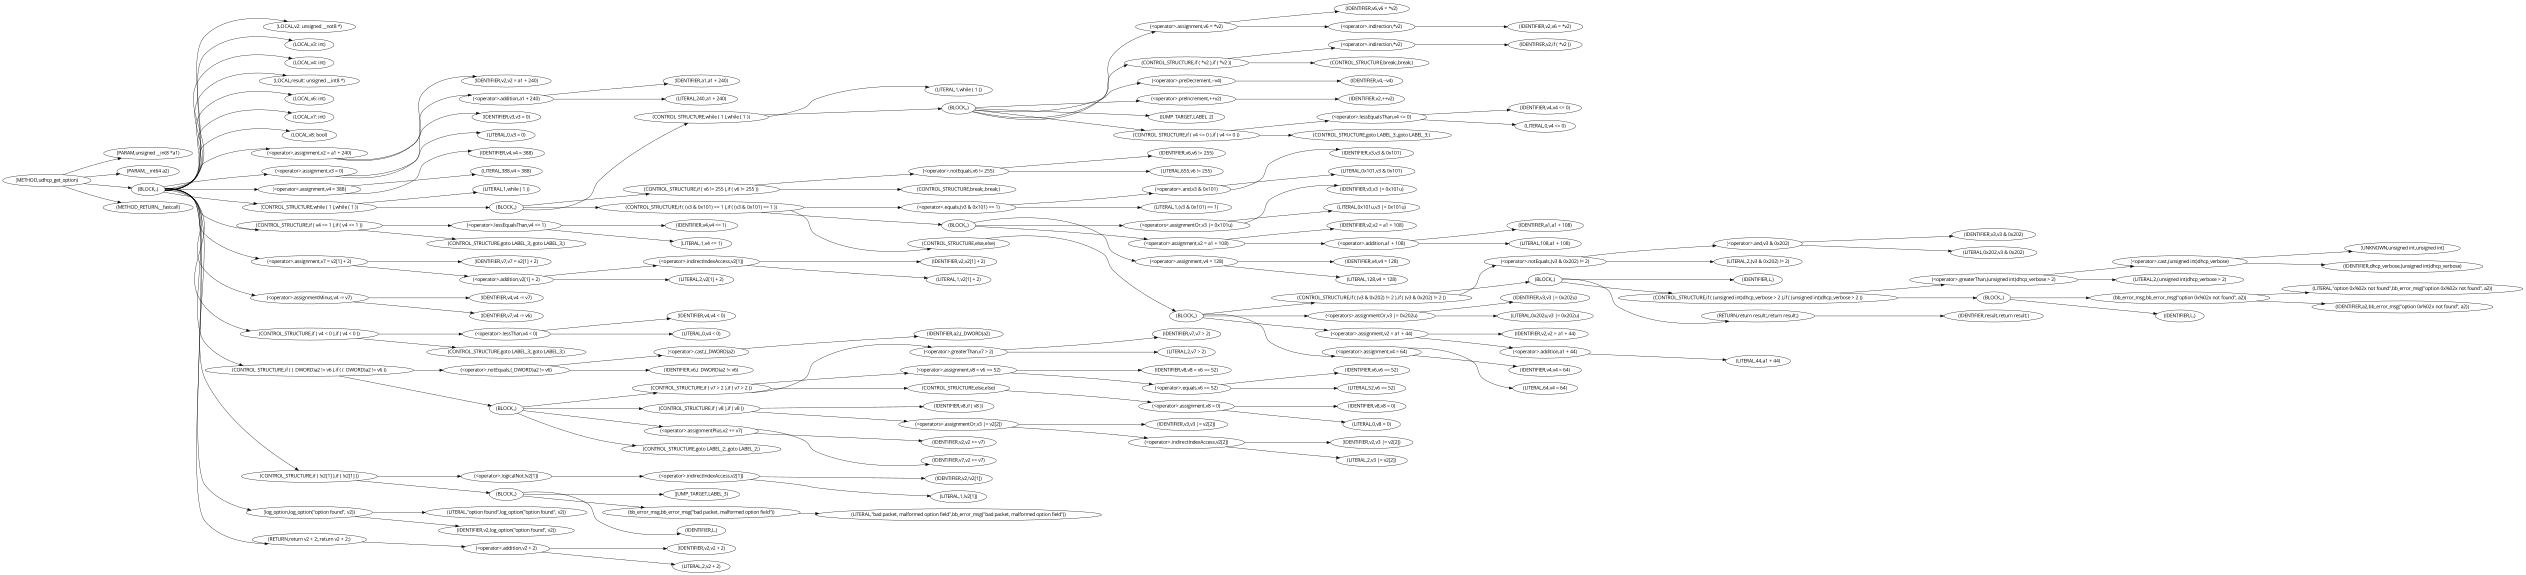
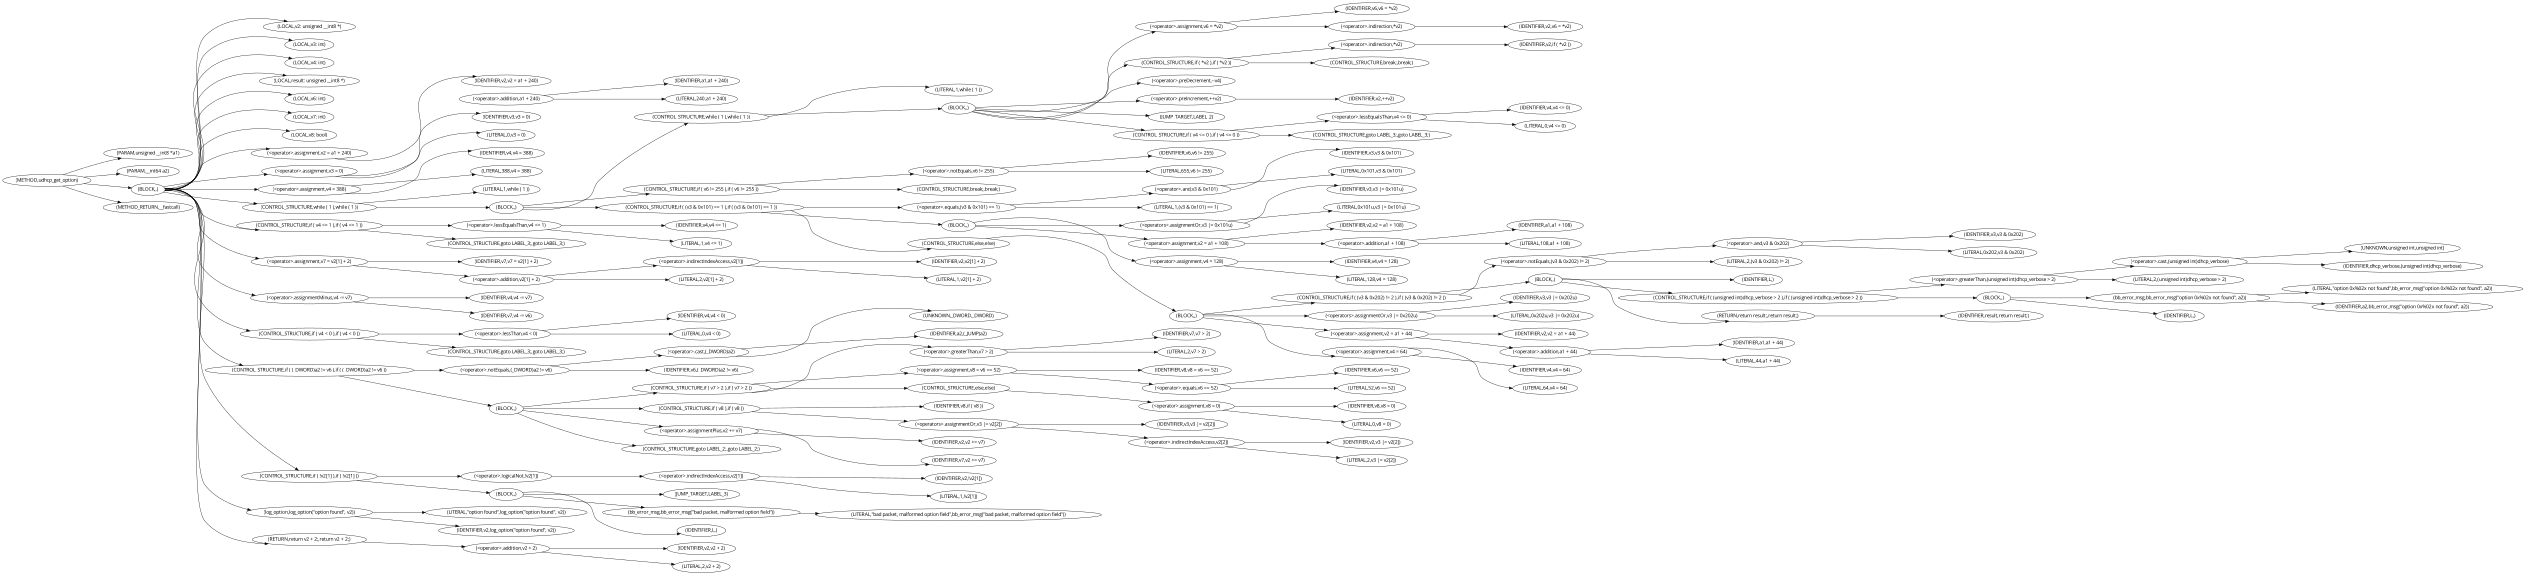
(309, 27) -> (309, 27)
(1372, 81) -> none
(423, 111) -> none
none -> (959, 316)
(959, 334) -> (959, 334)
none -> (1758, 343)
